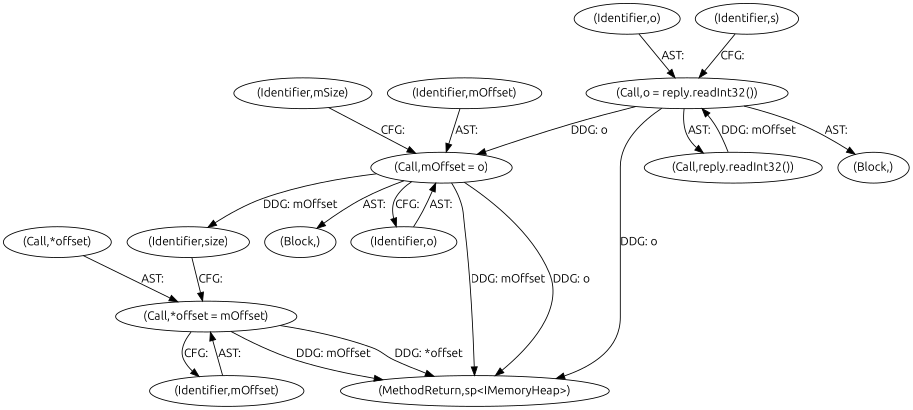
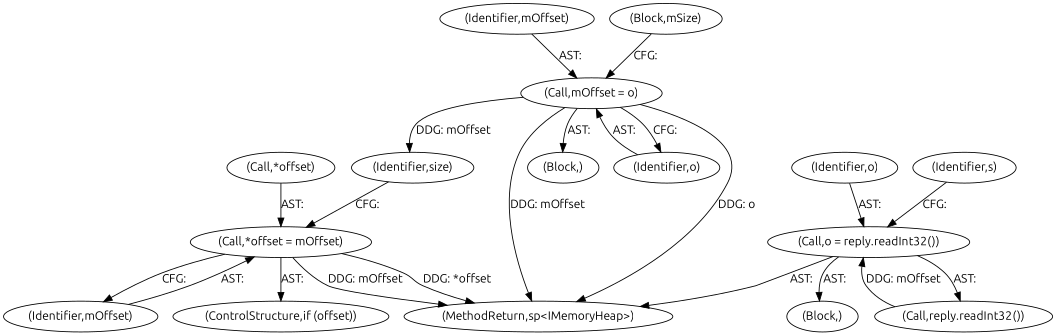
(303, 93) -> (666, 19)
(560, 127) -> none
(639, 242) -> (803, 279)
none -> (281, 317)
